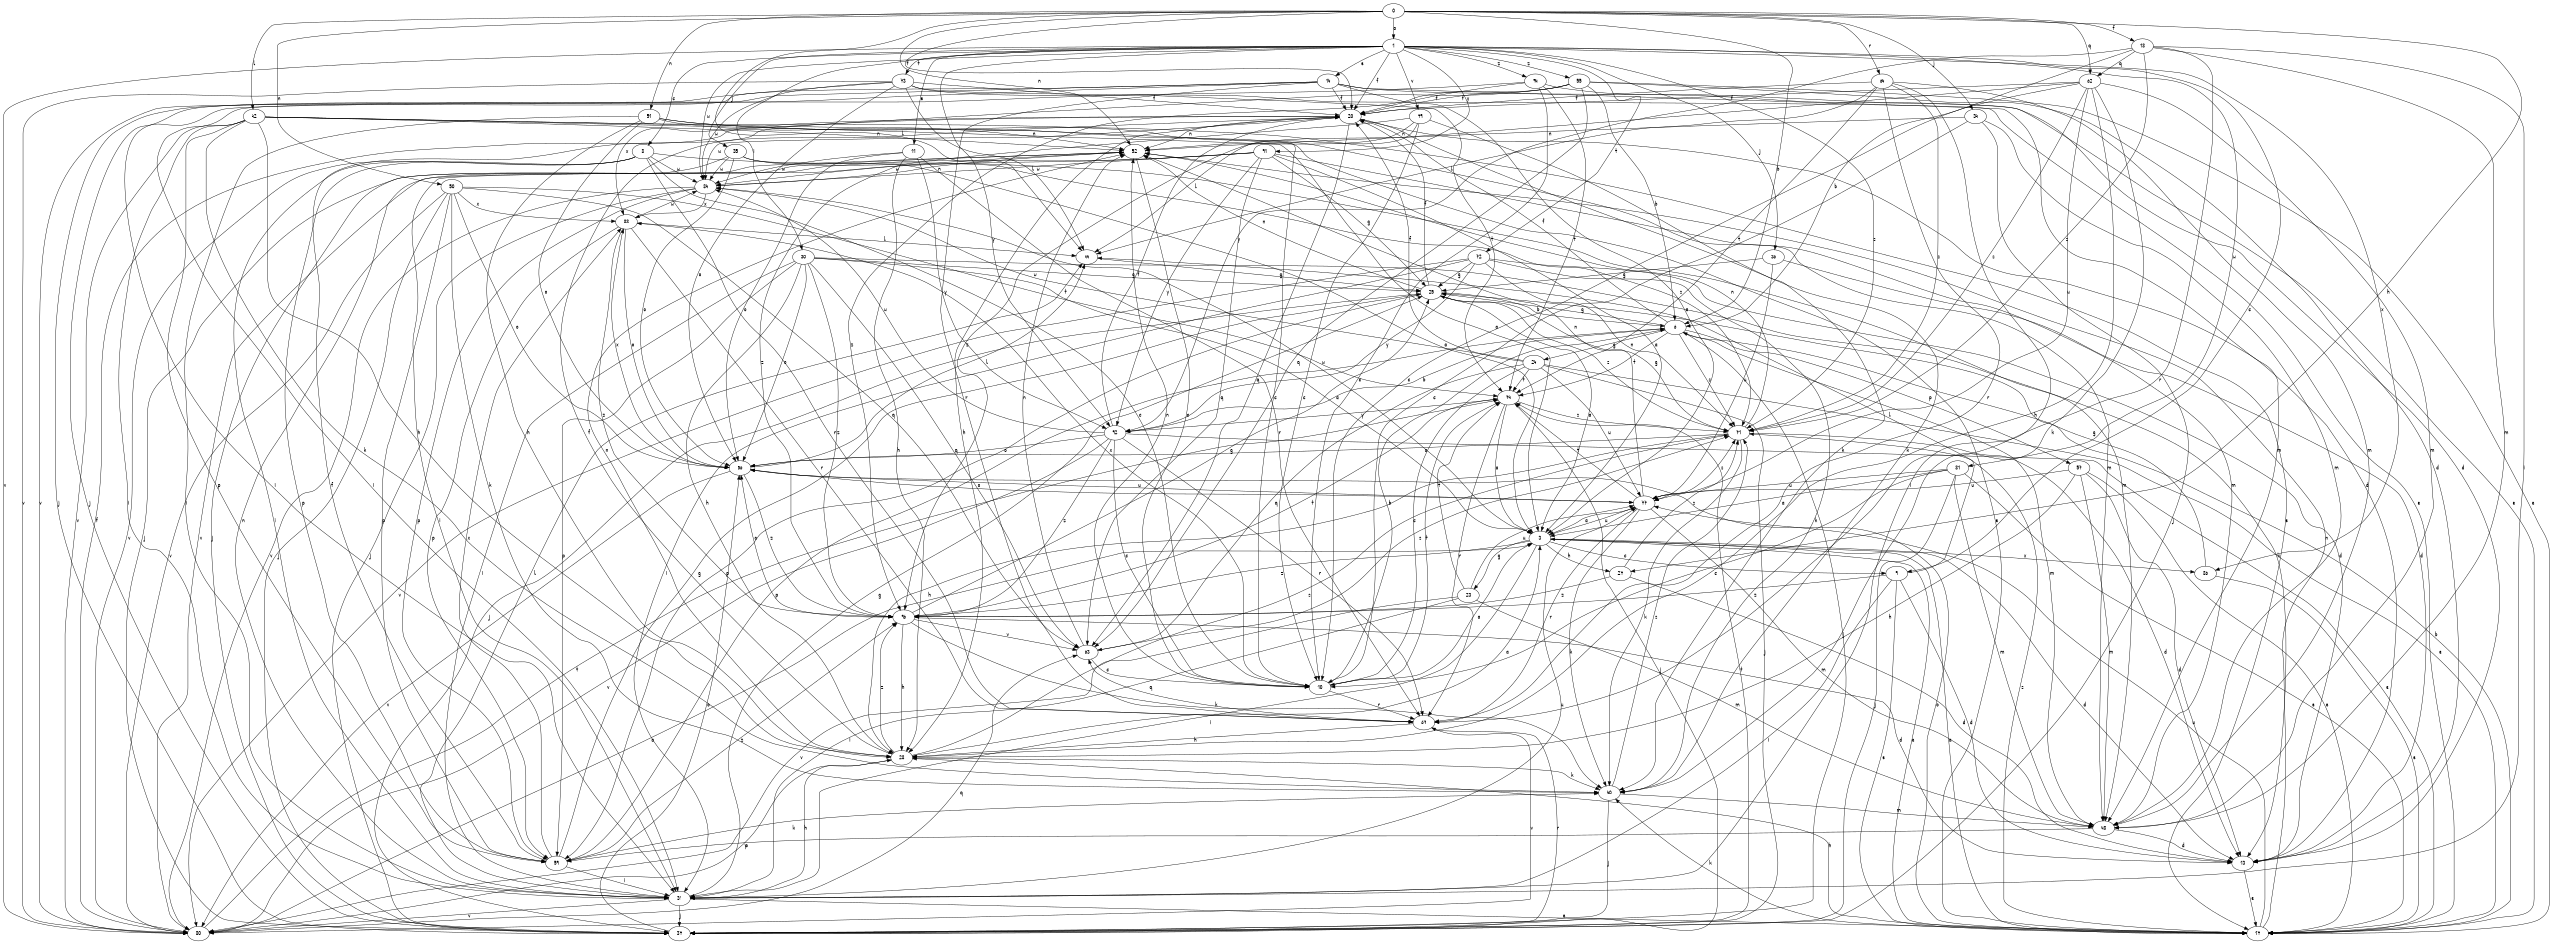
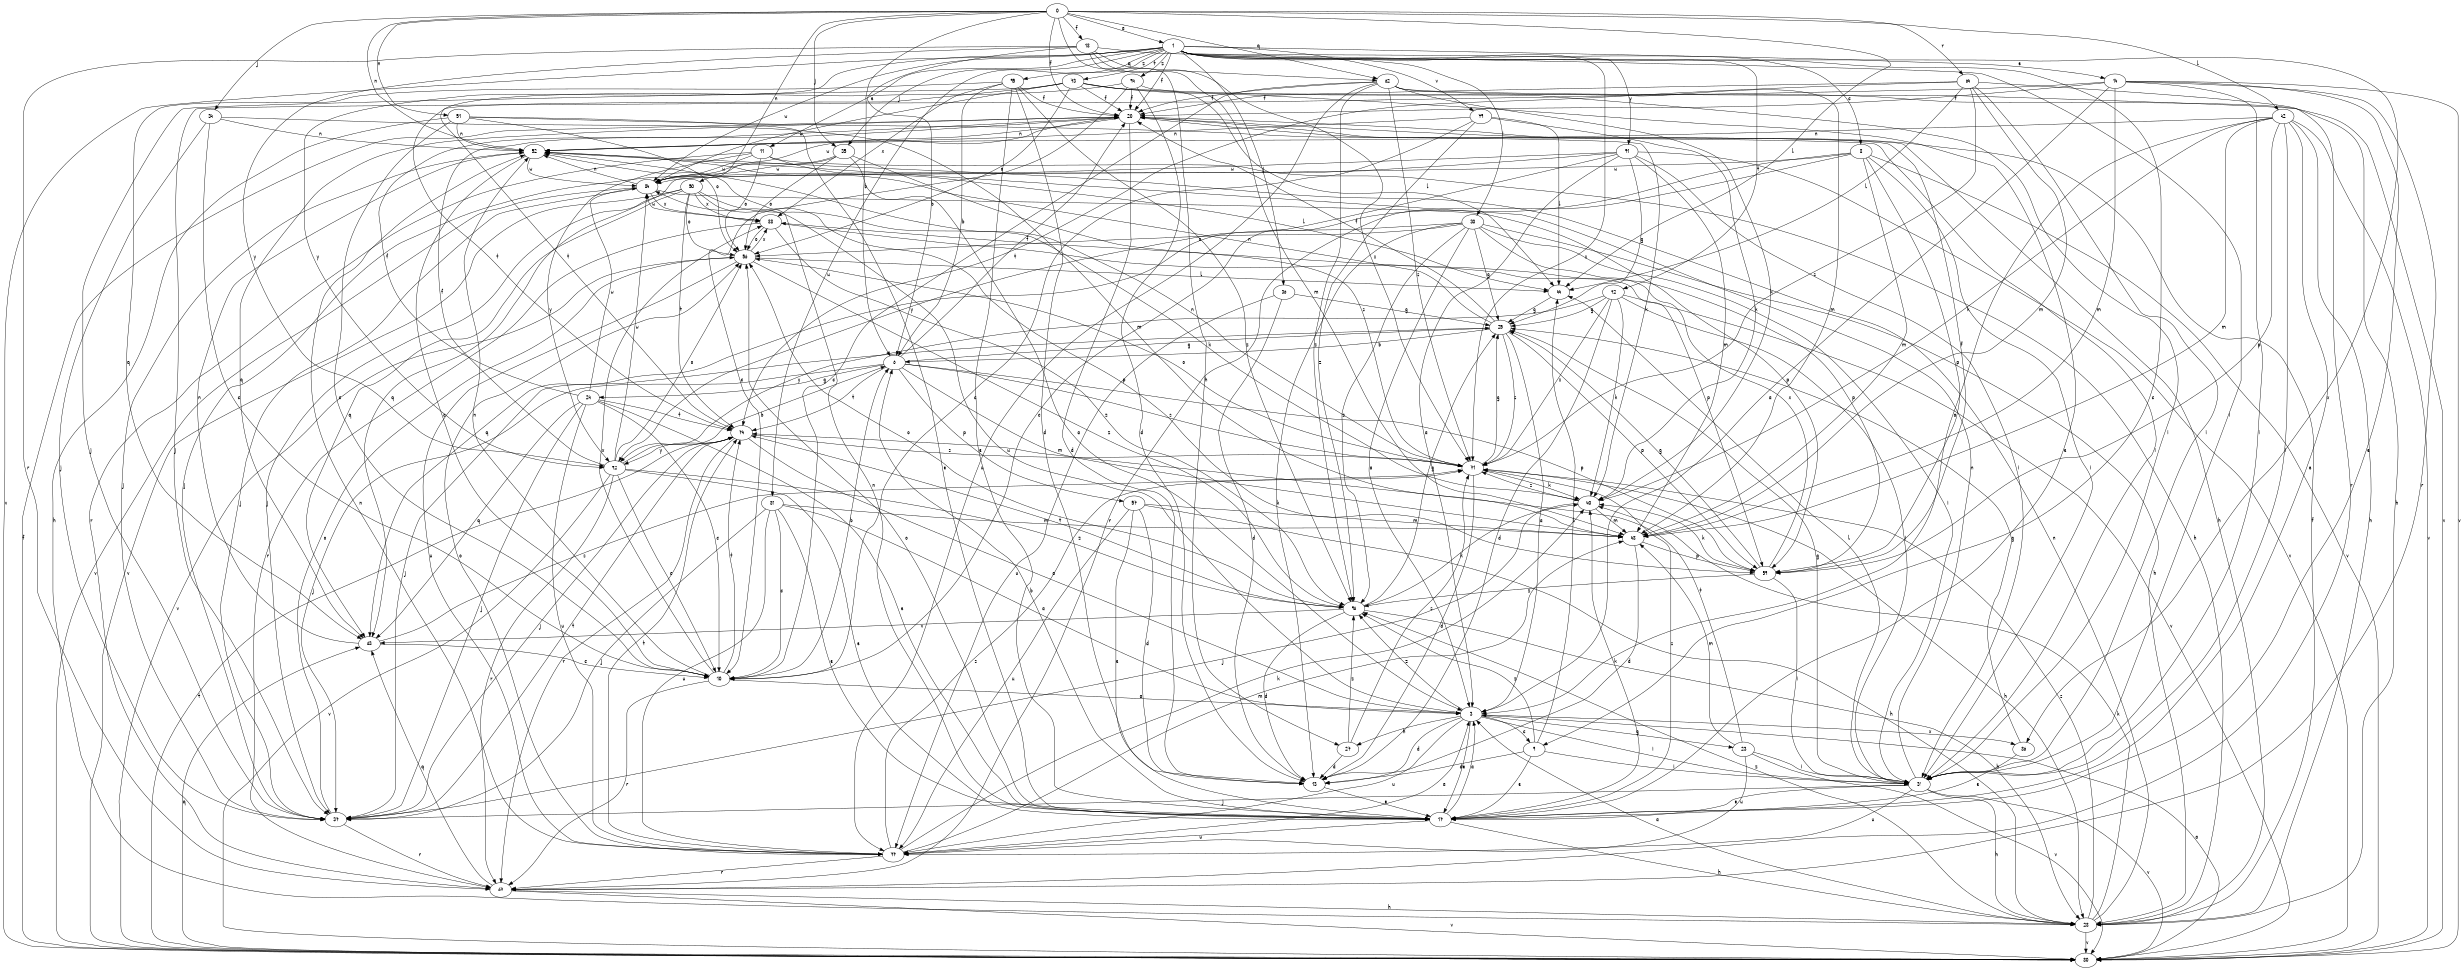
none -> (873, 20)
(1579, 81) -> (1013, 81)
(855, 239) -> (1121, 199)
(1632, 345) -> (1560, 380)
